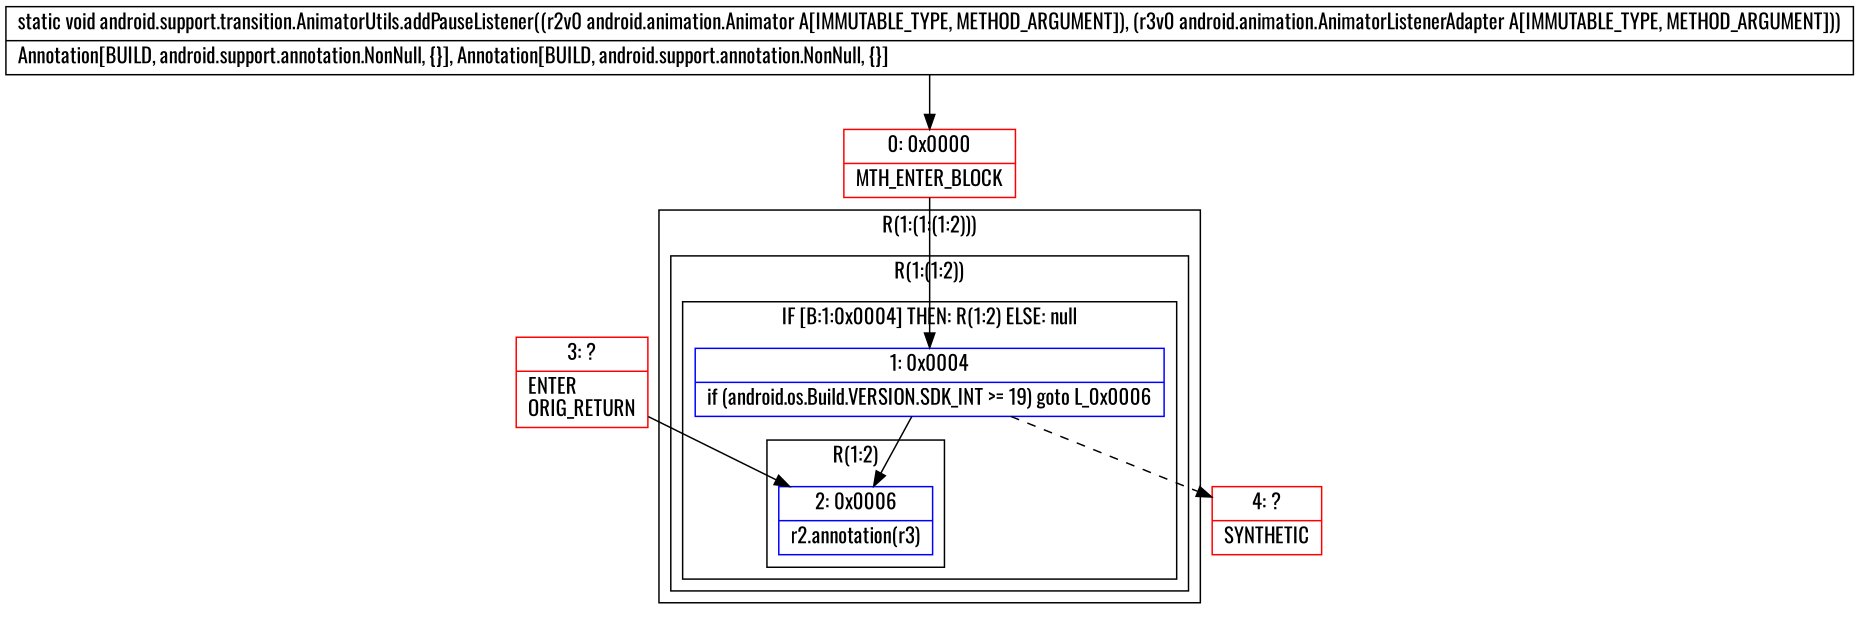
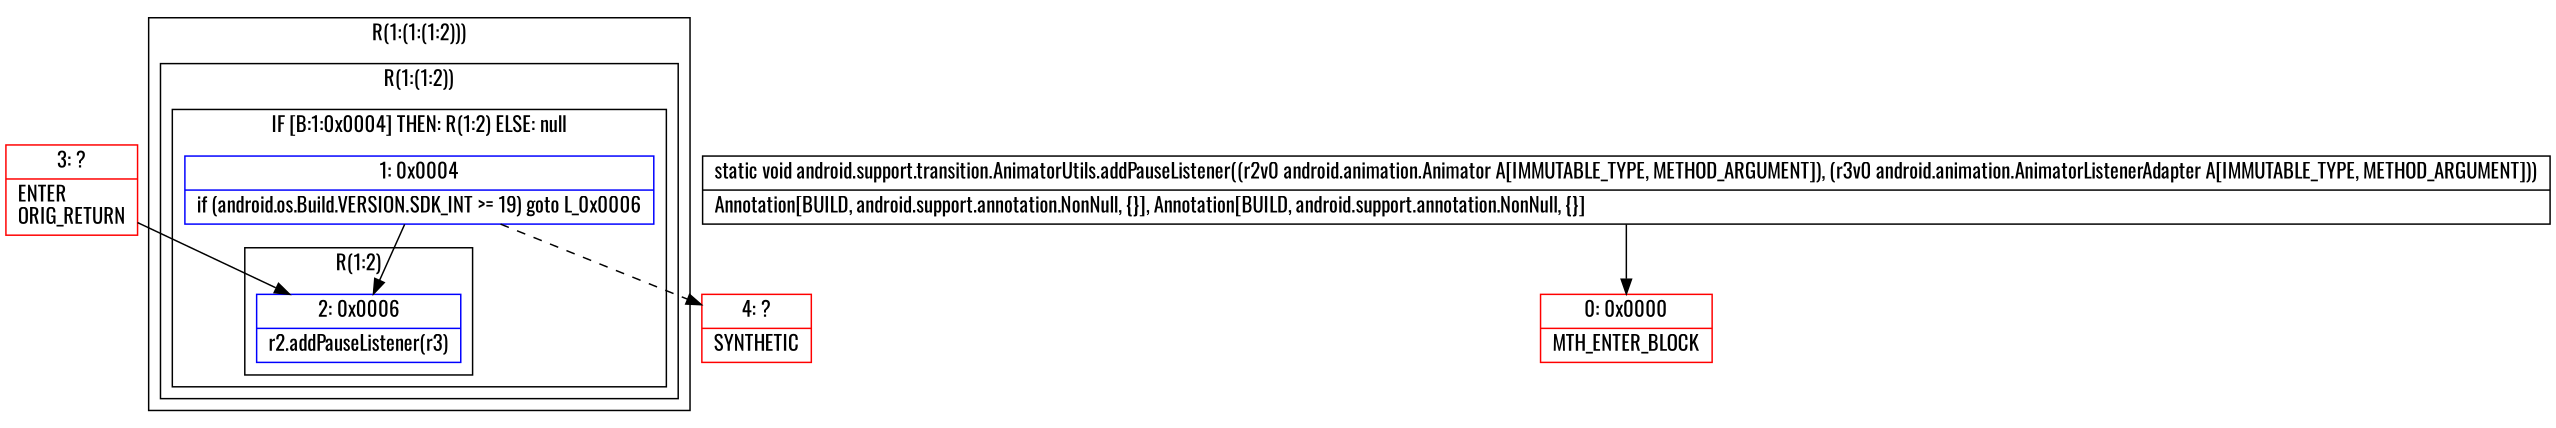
(930, 265) -> none
(856, 537) -> (359, 345)
